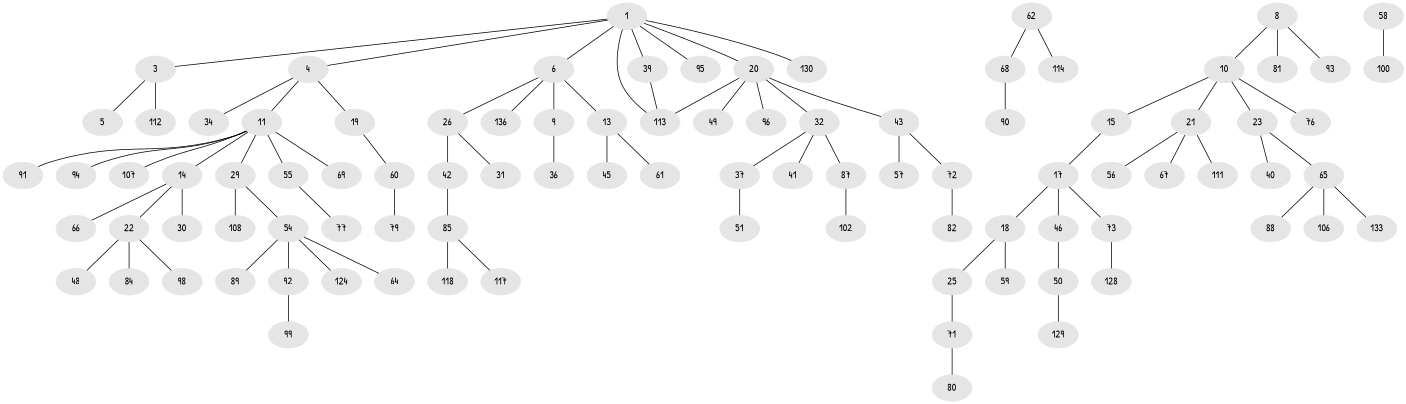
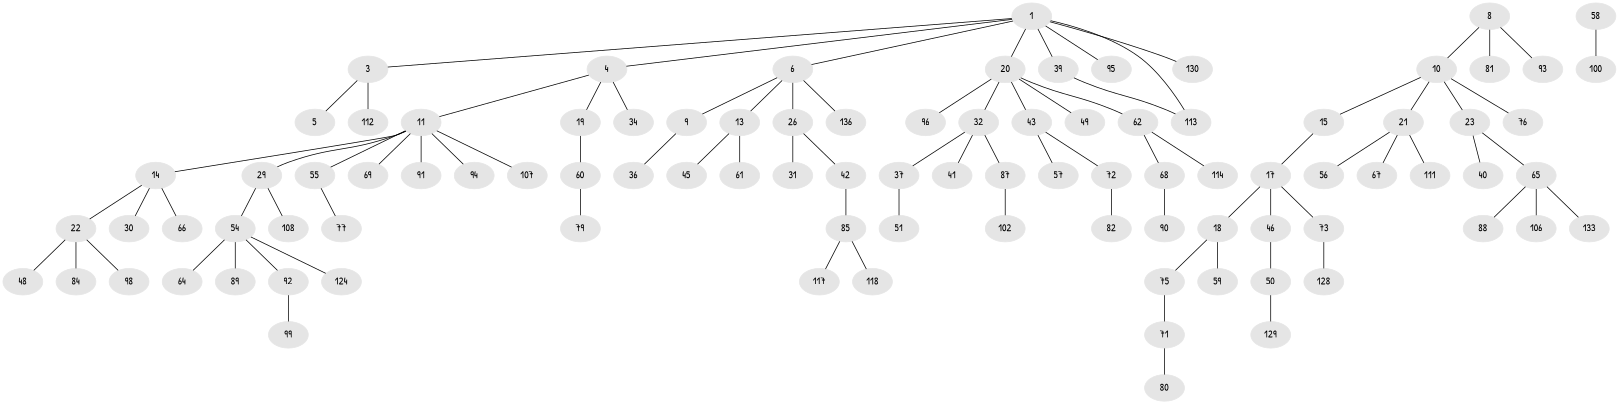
(707, 96) -> (1072, 96)
(952, 282) -> (1165, 282)
